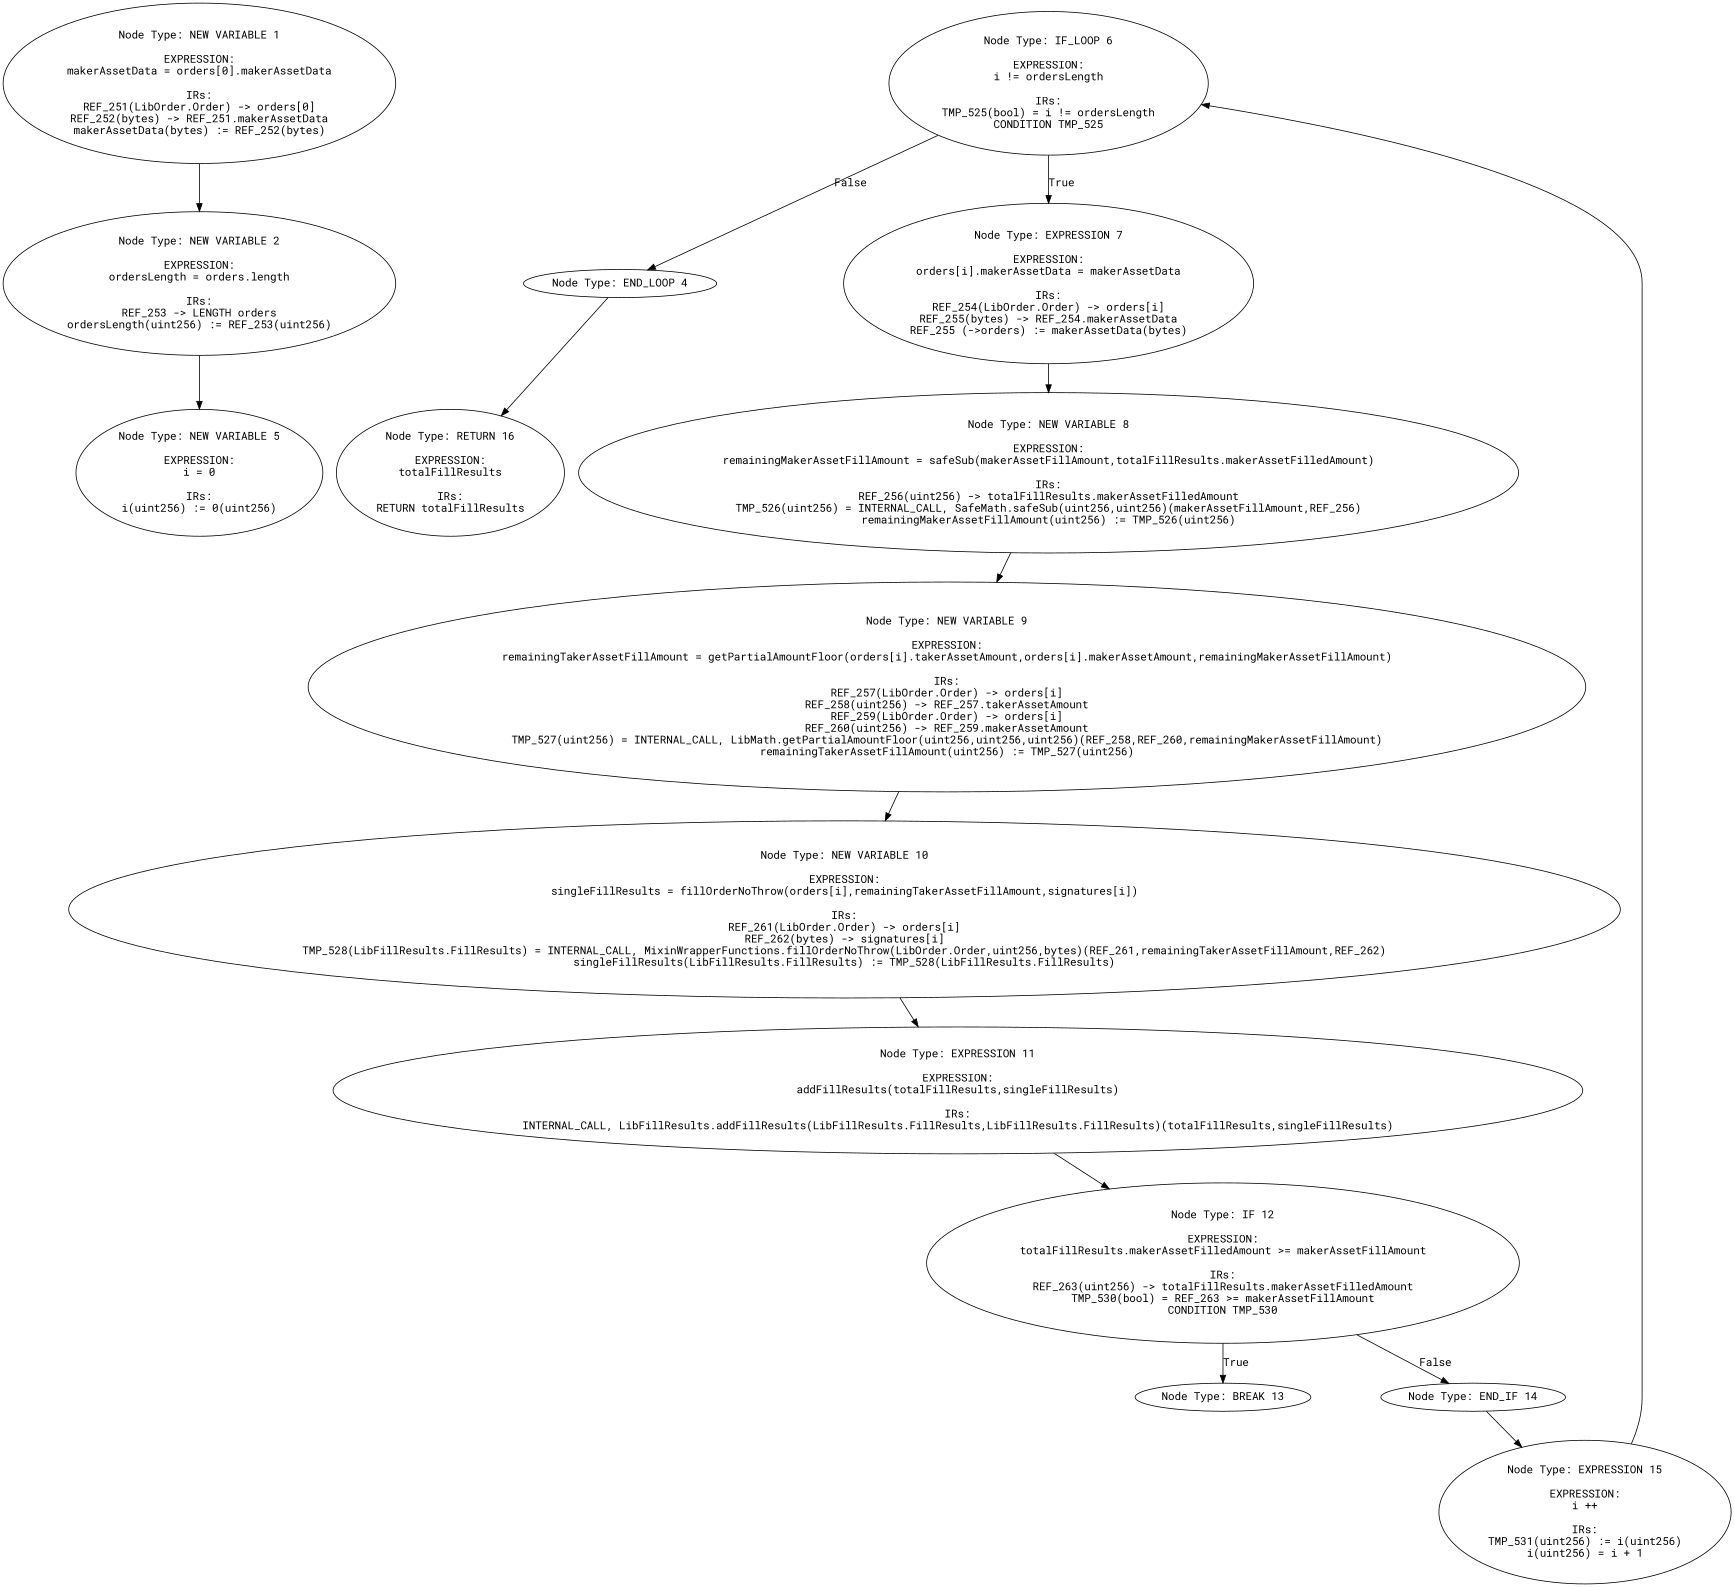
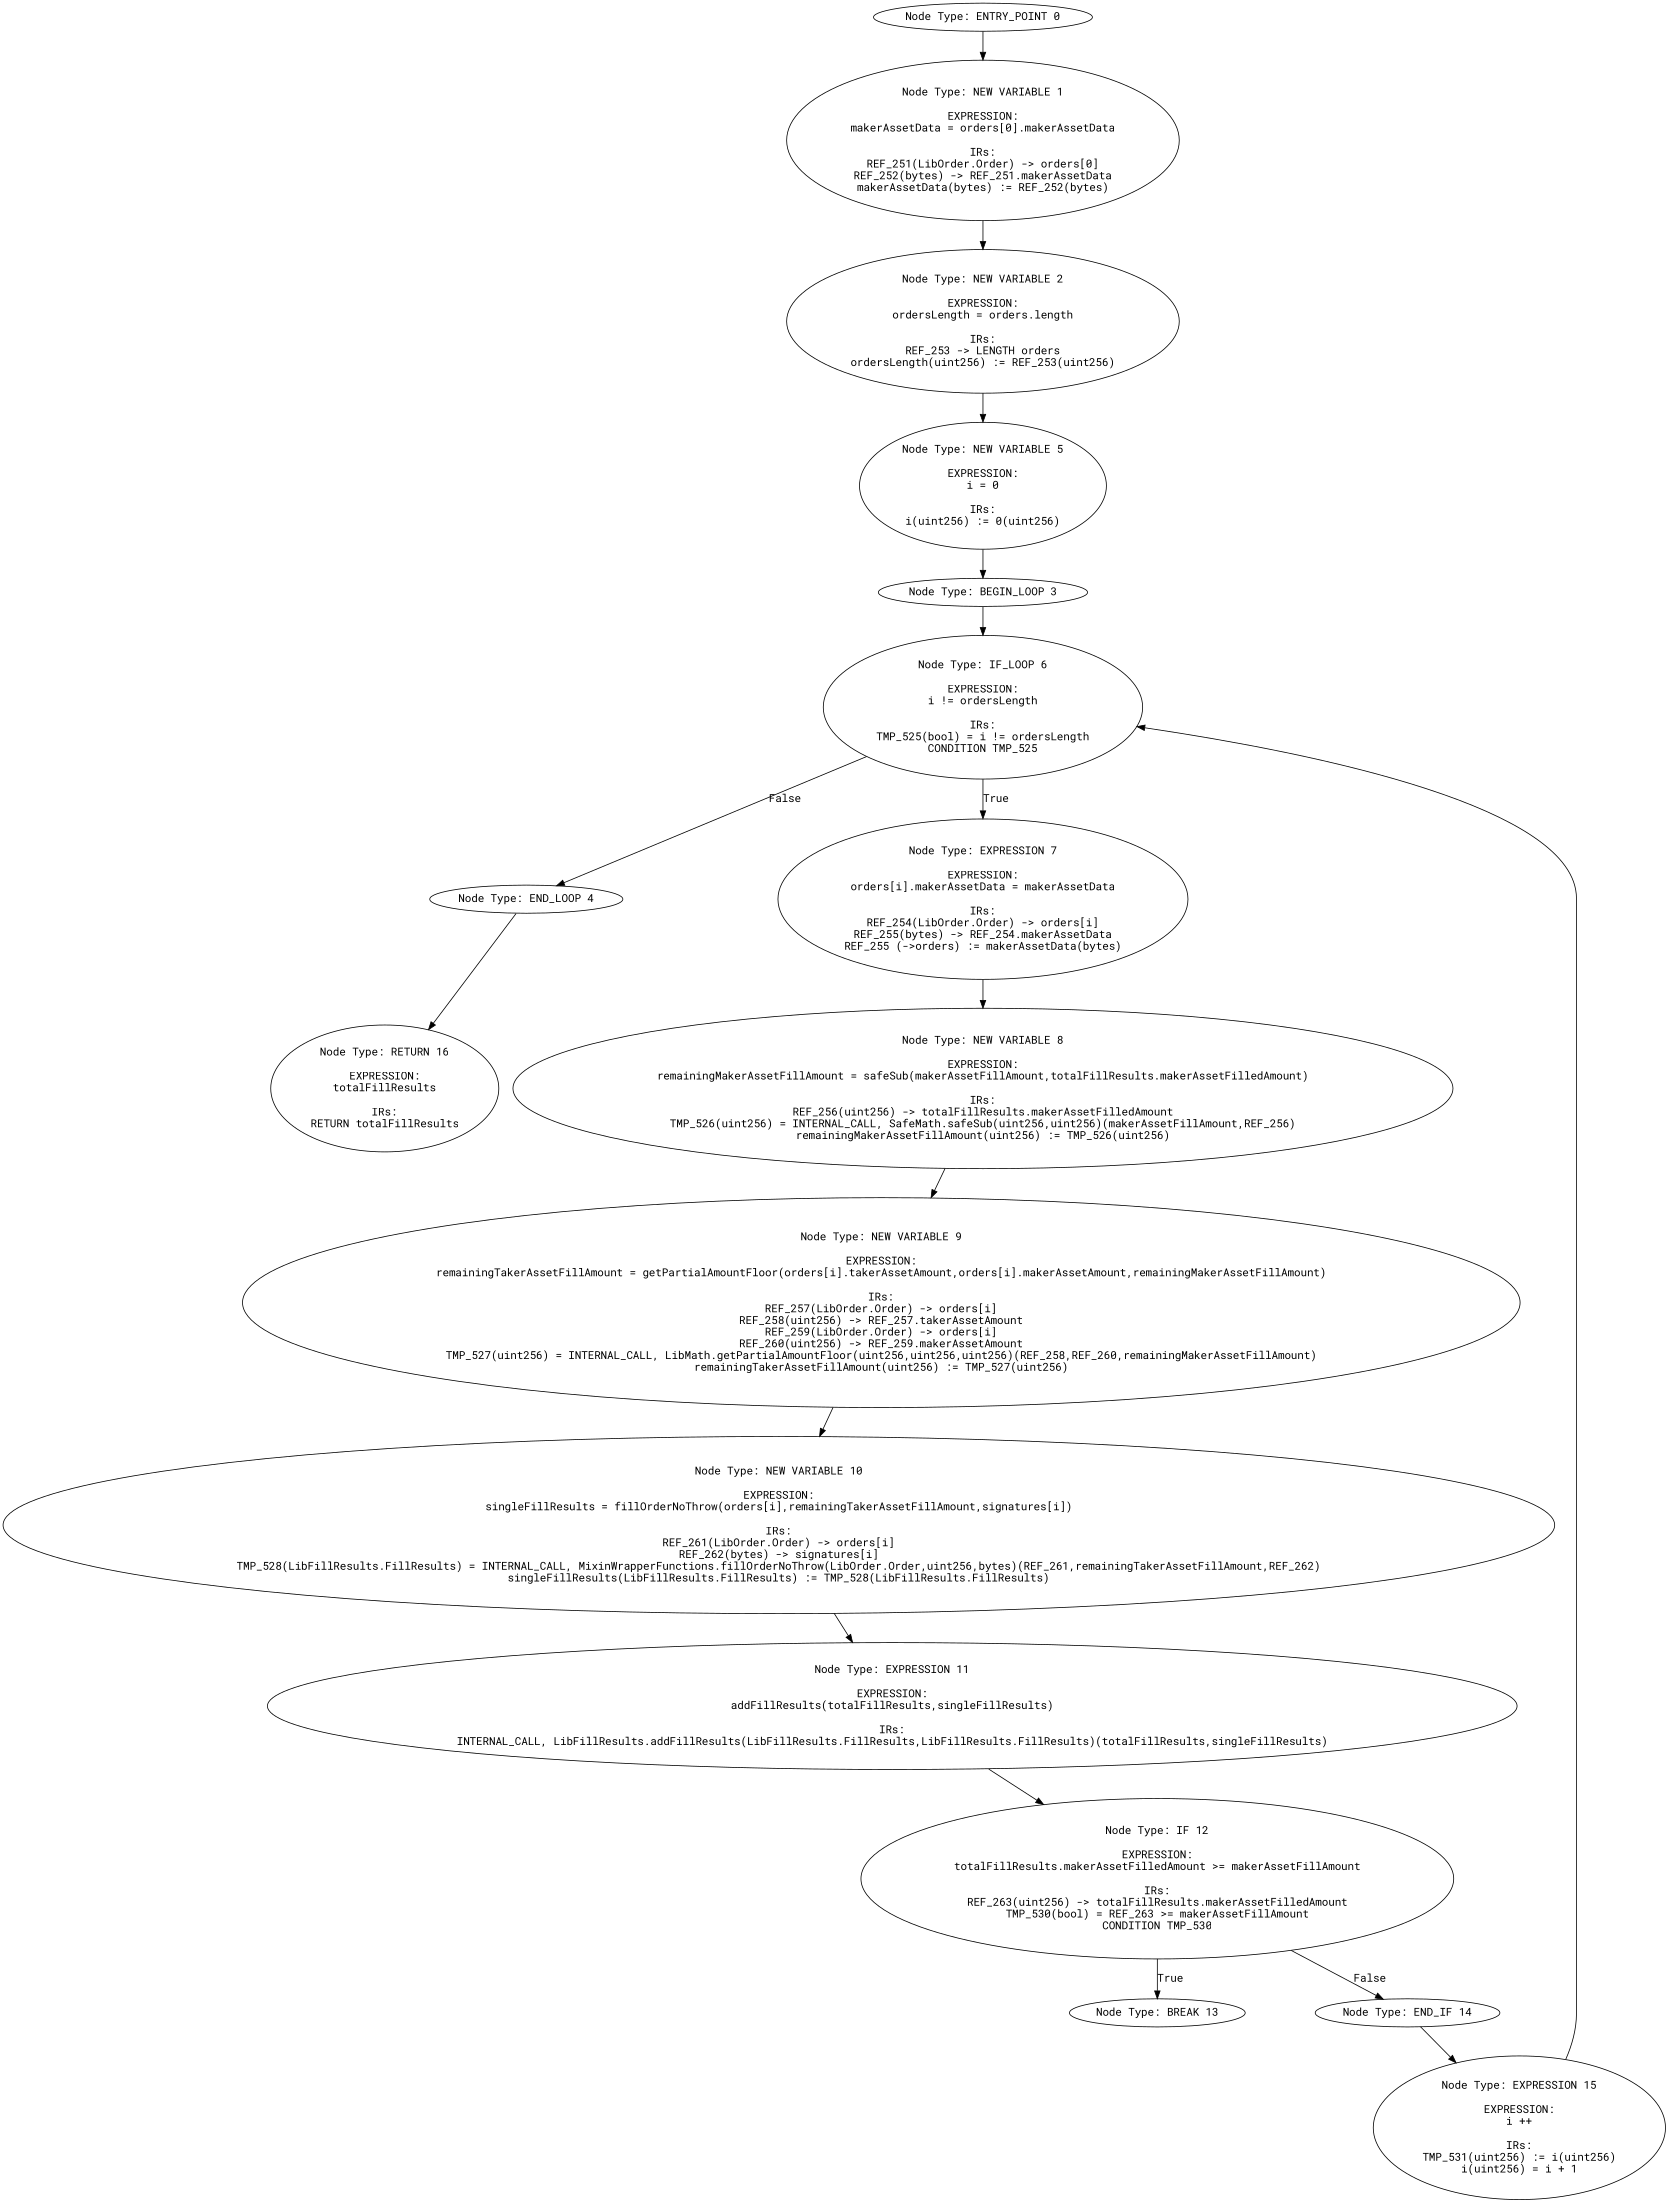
none -> (983, 17)
none -> (983, 592)
